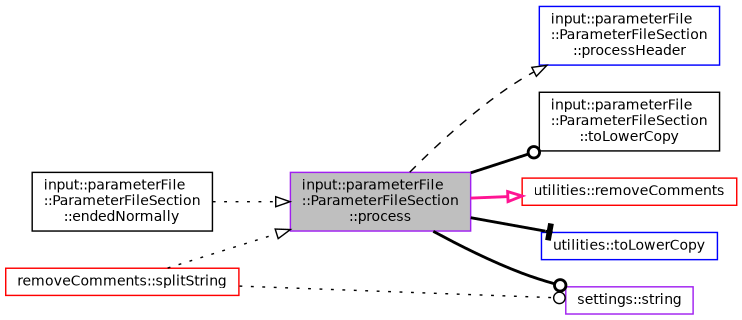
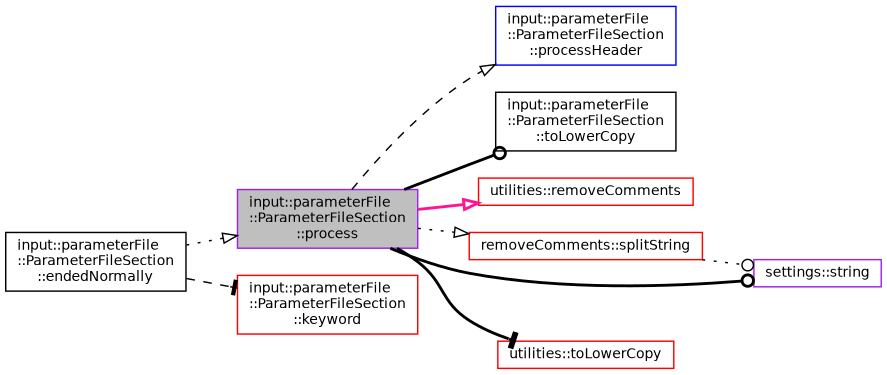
(629, 246) -> (586, 355)
(222, 251) -> (436, 230)
none -> (328, 305)
